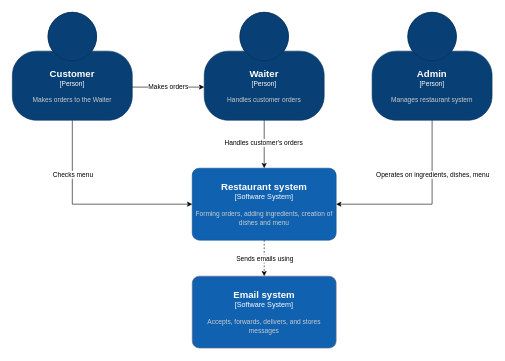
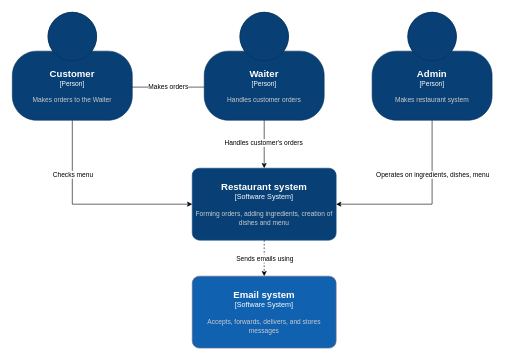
(432, 86) -> (432, 86)
(198, 87) -> (200, 87)
(264, 204) -> (264, 204)
